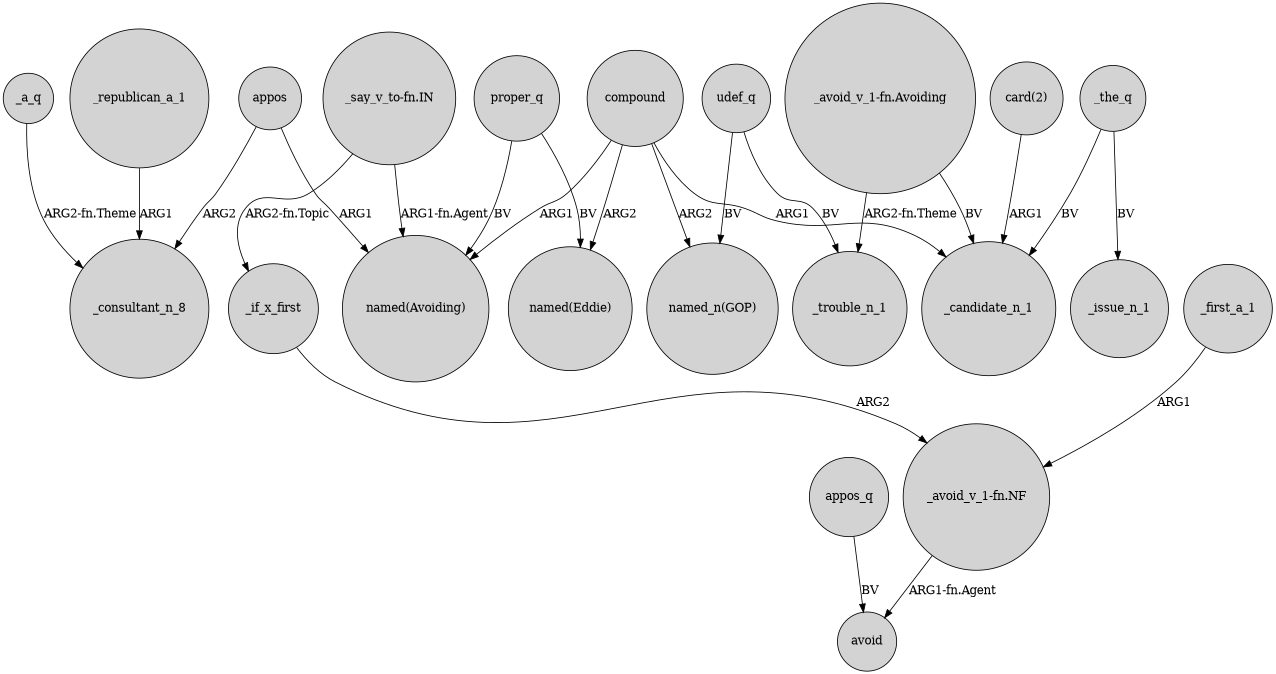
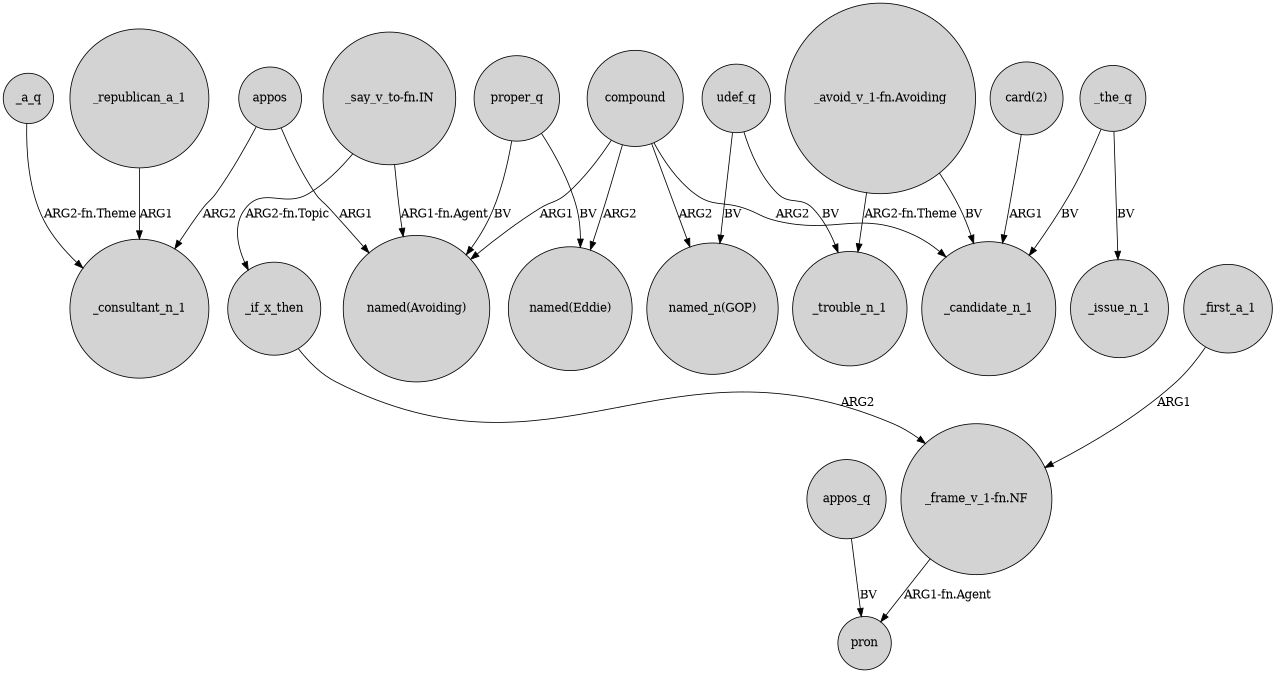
(793, 215) -> (793, 215)
(139, 309) -> (139, 309)
(273, 309) -> (274, 309)
(976, 497) -> (976, 499)
(867, 642) -> (865, 643)
